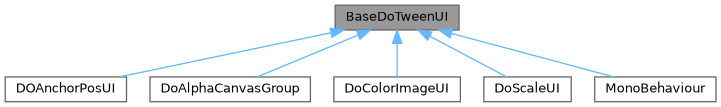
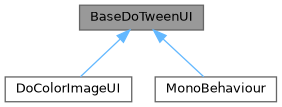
(66, 89) -> none
(230, 89) -> none
(528, 89) -> none
